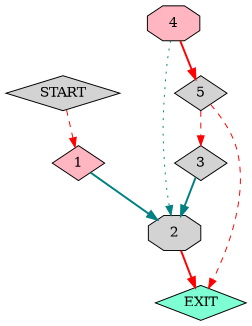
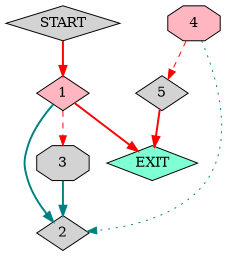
(186, 55) -> (179, 56)
(201, 123) -> (63, 123)
(70, 124) -> (63, 53)
(201, 163) -> (63, 163)
(240, 190) -> (158, 123)
(175, 233) -> (63, 233)
(186, 264) -> (102, 124)
